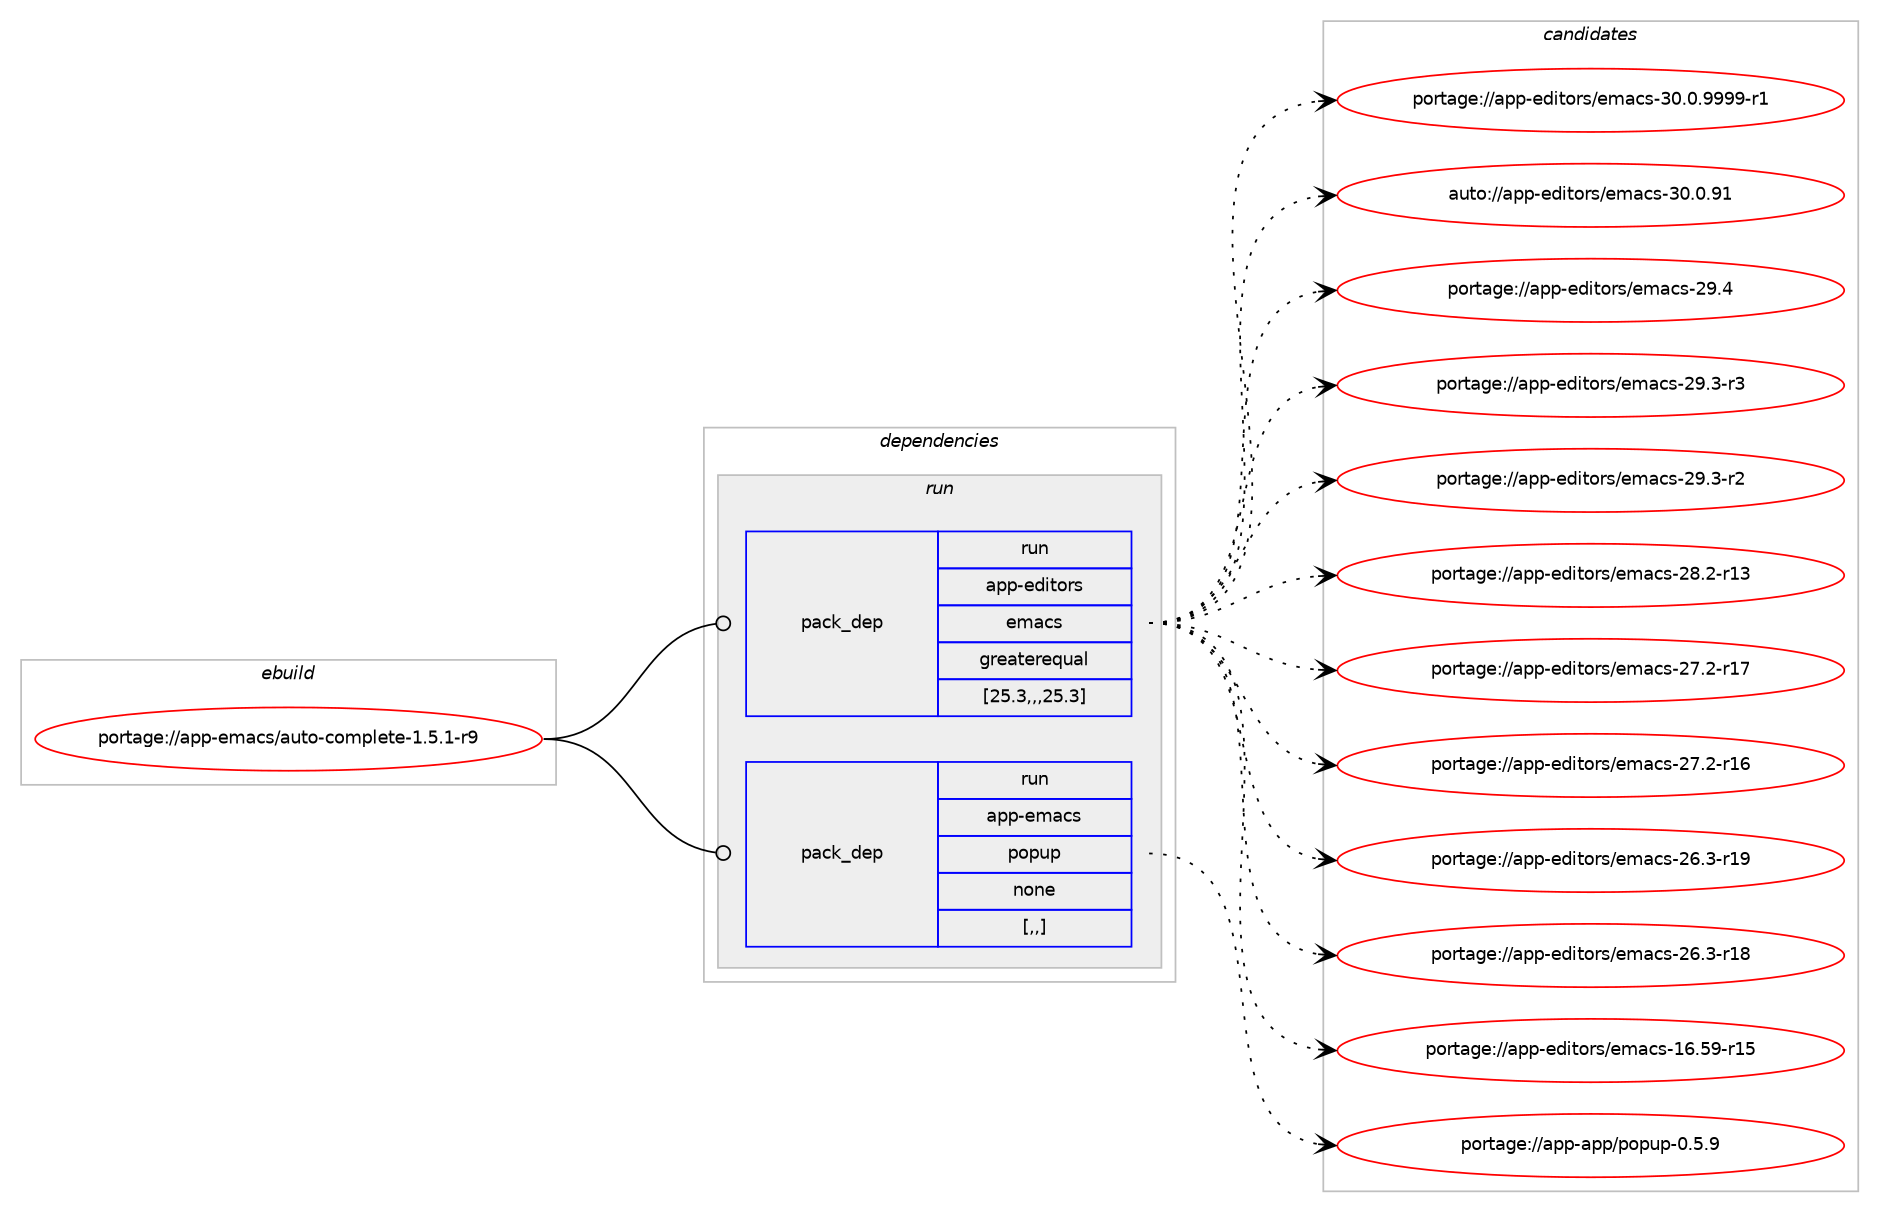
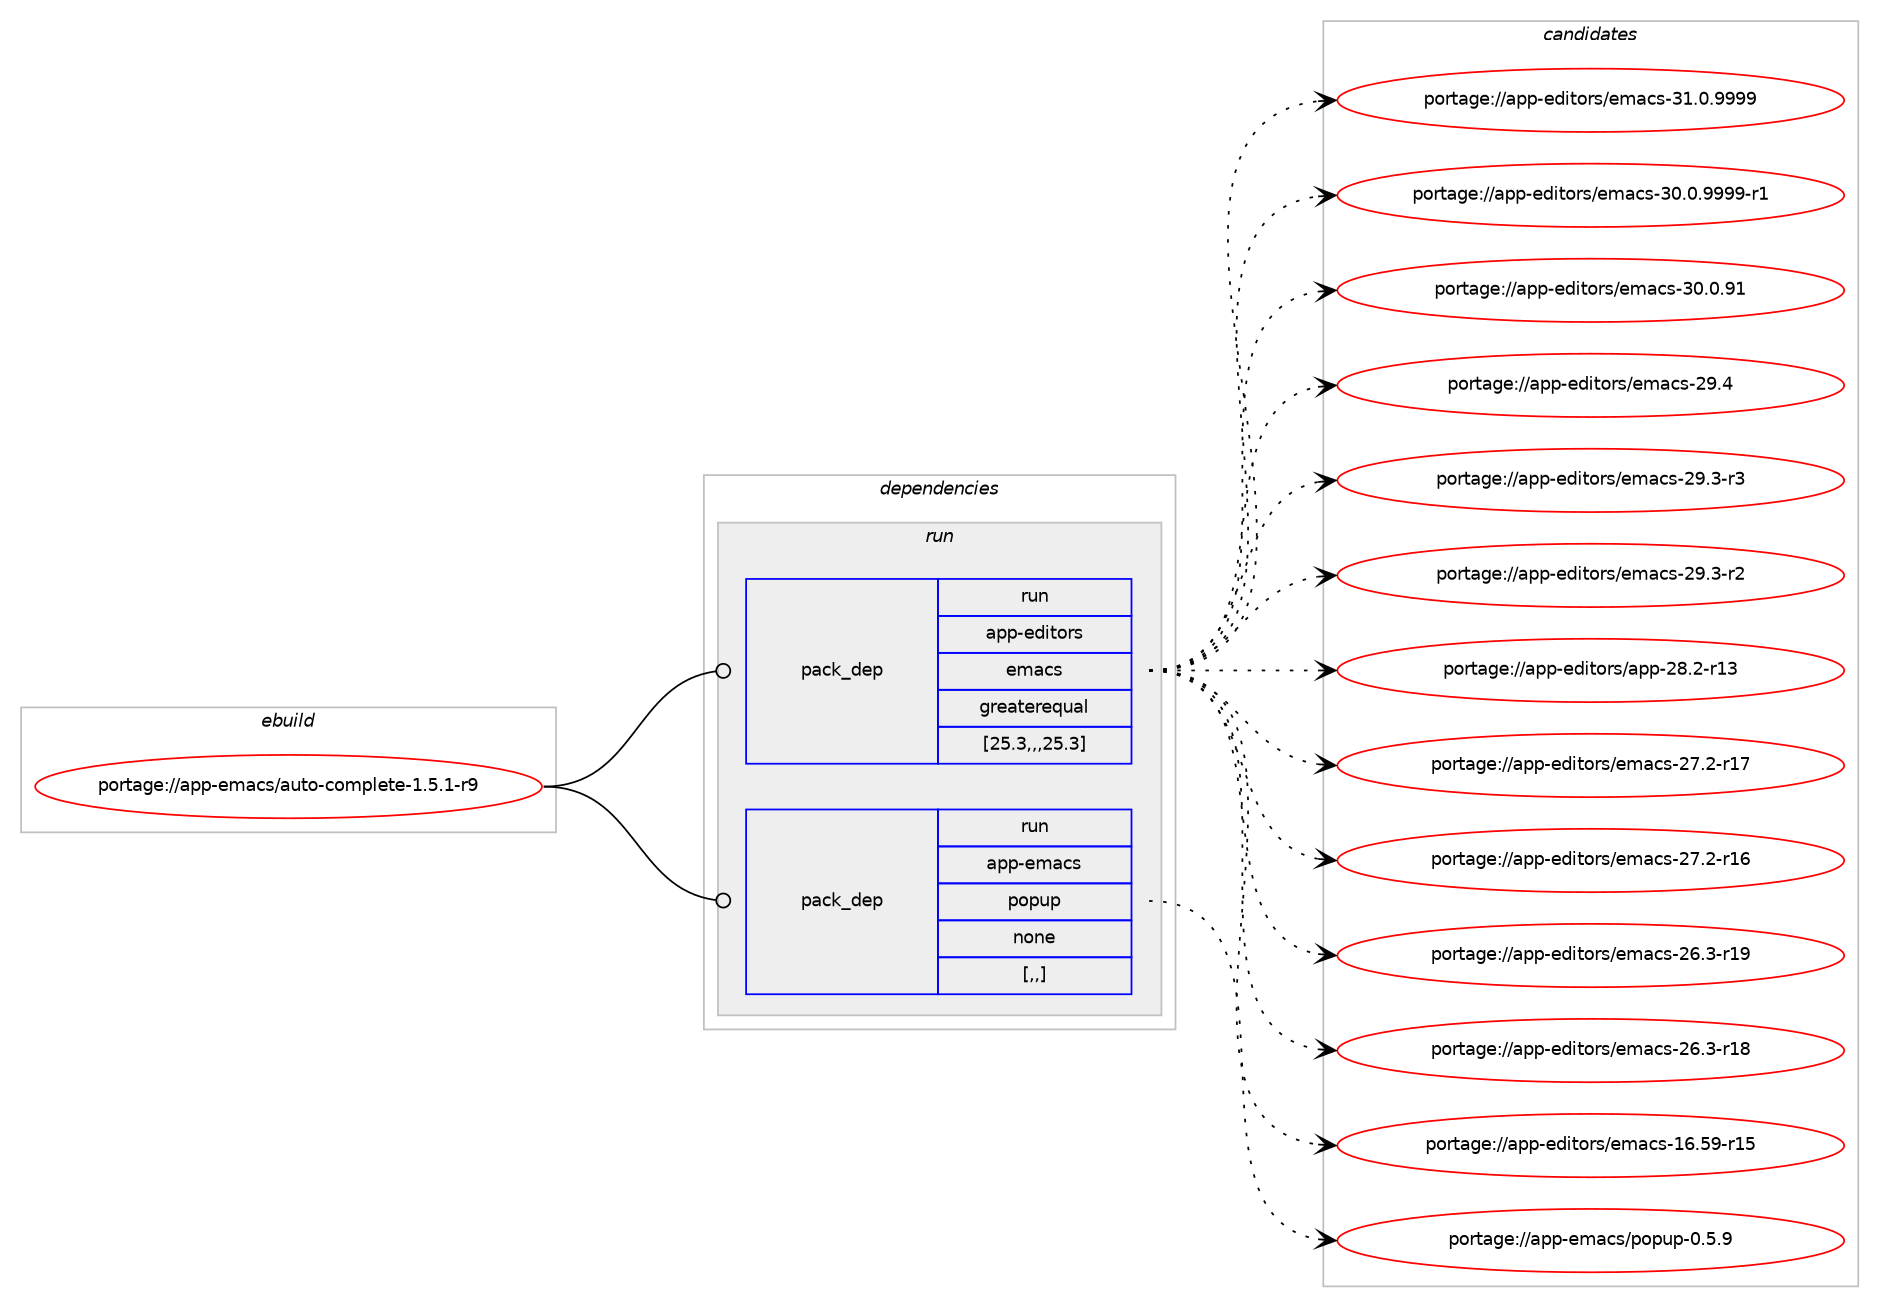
none -> (1591, 100)
(1591, 195) -> (1591, 290)
(1591, 575) -> (1591, 670)
(1591, 1146) -> (1591, 1241)
